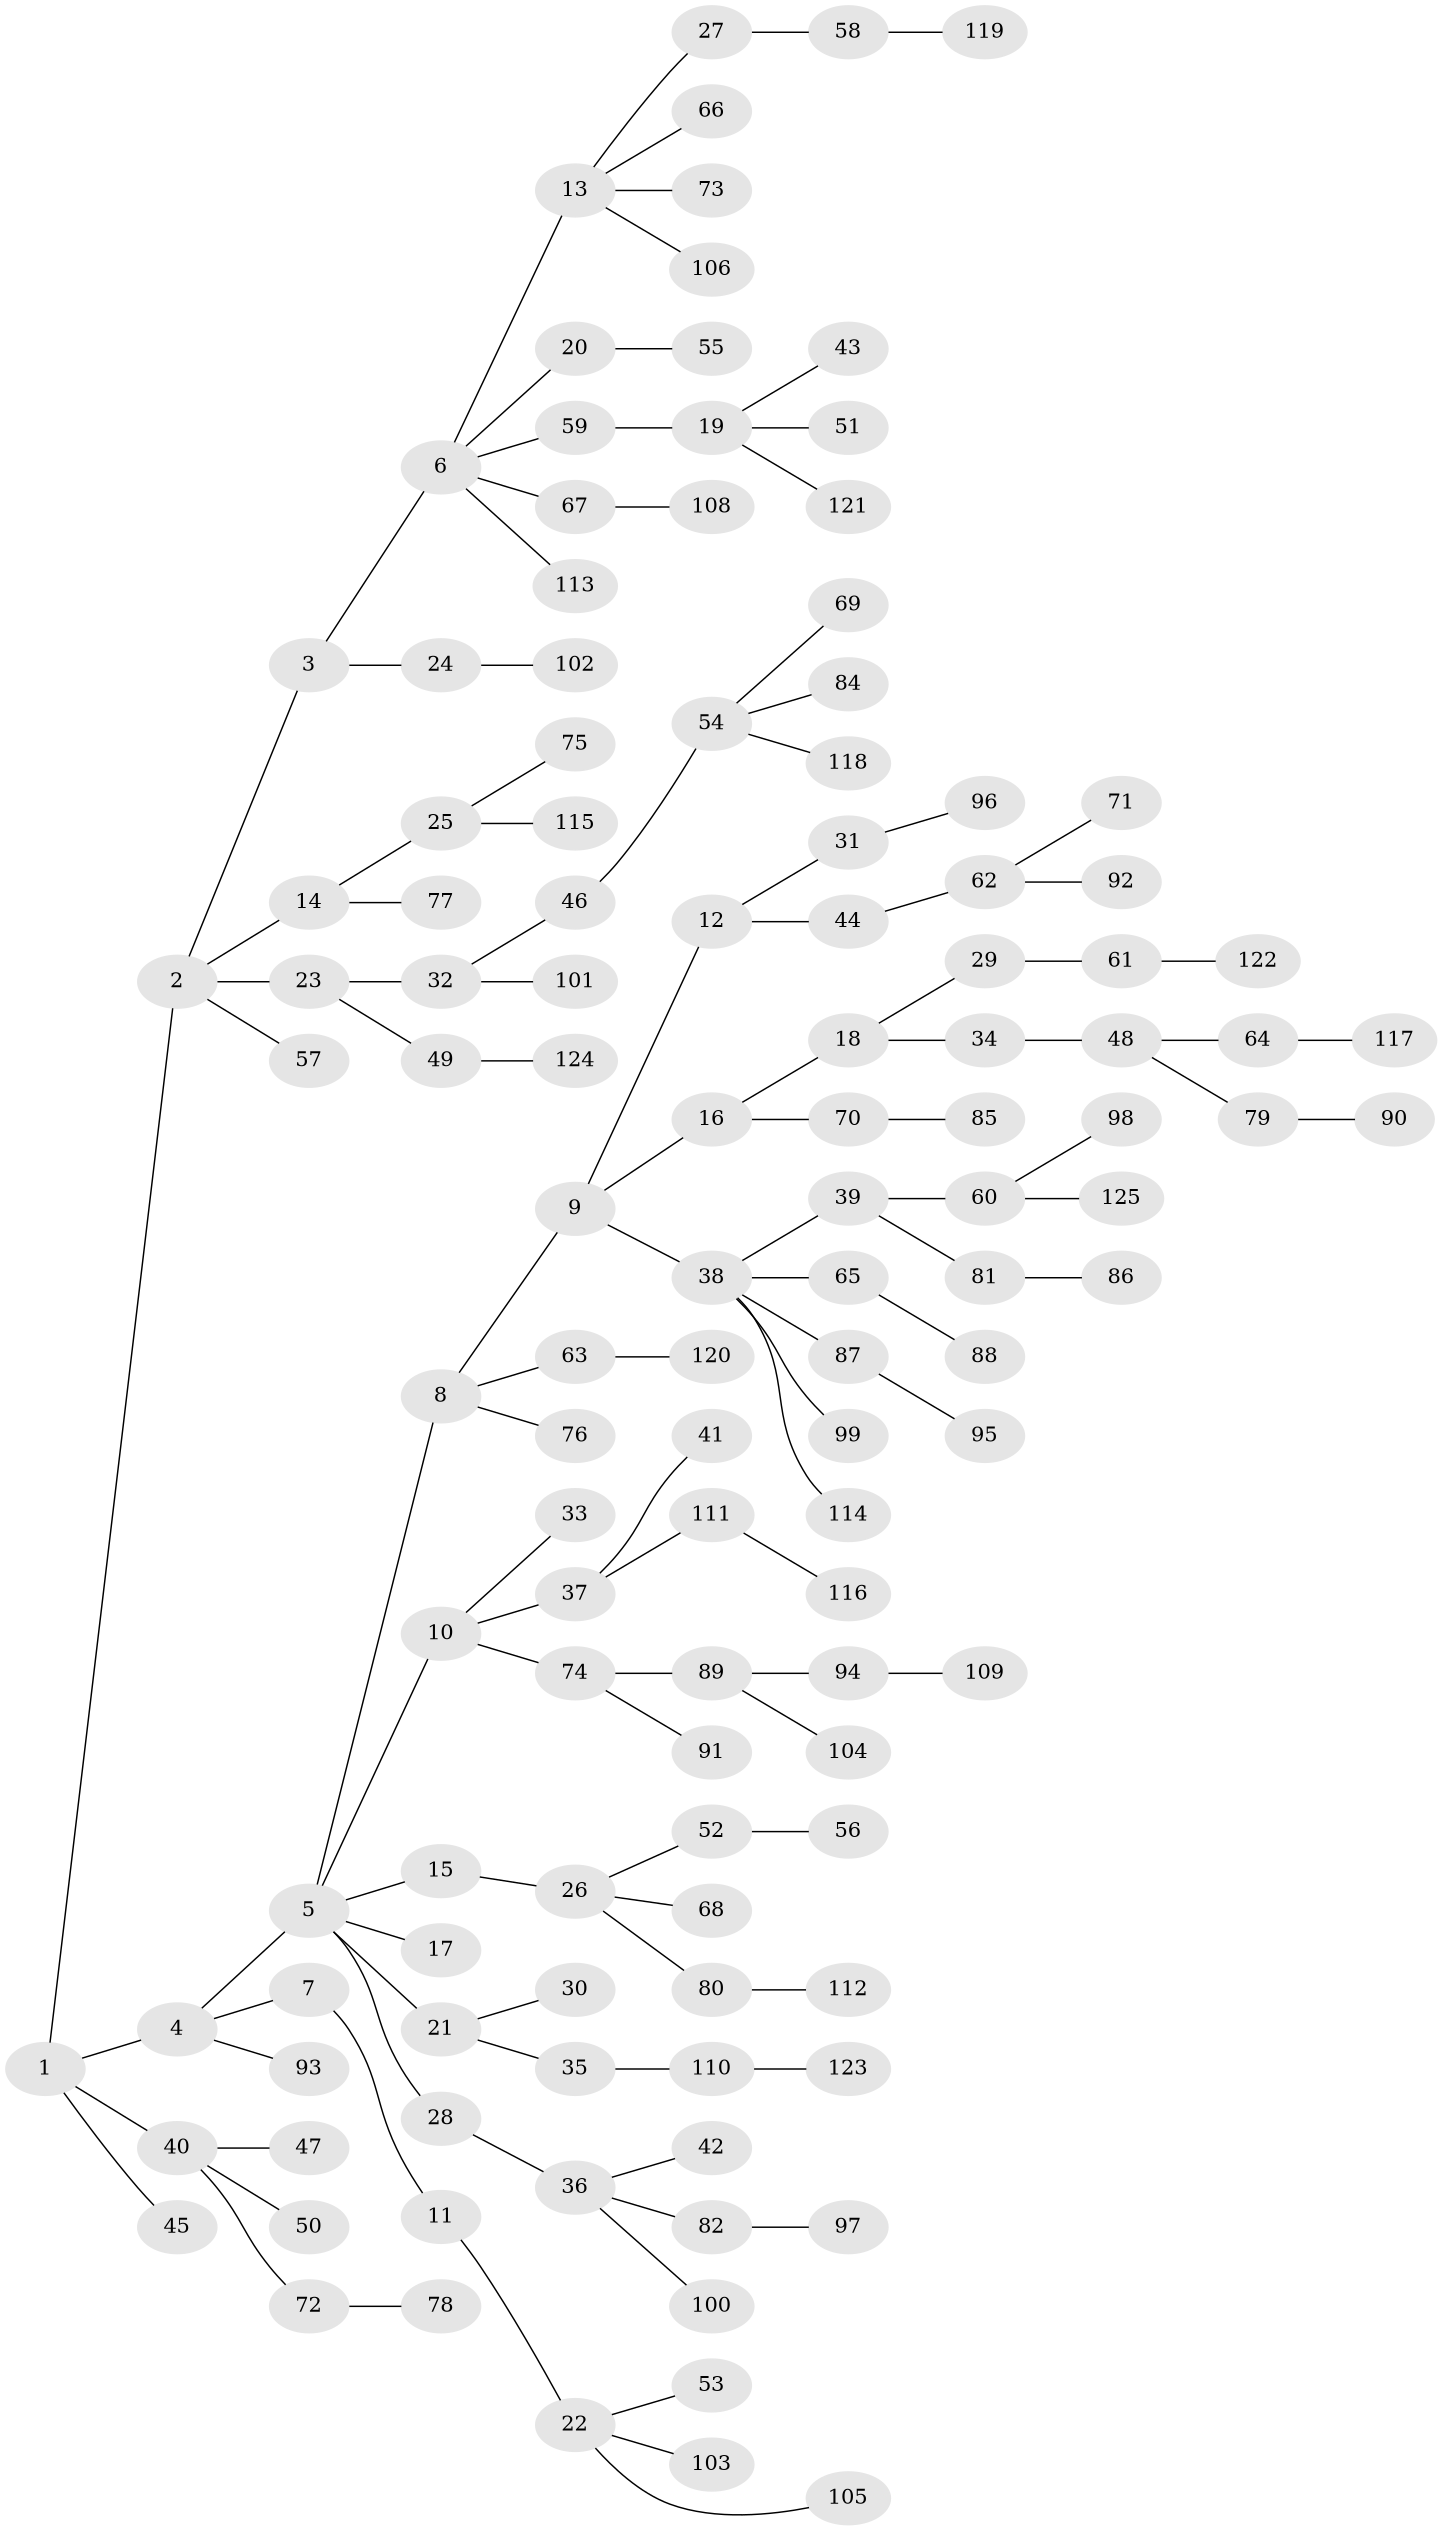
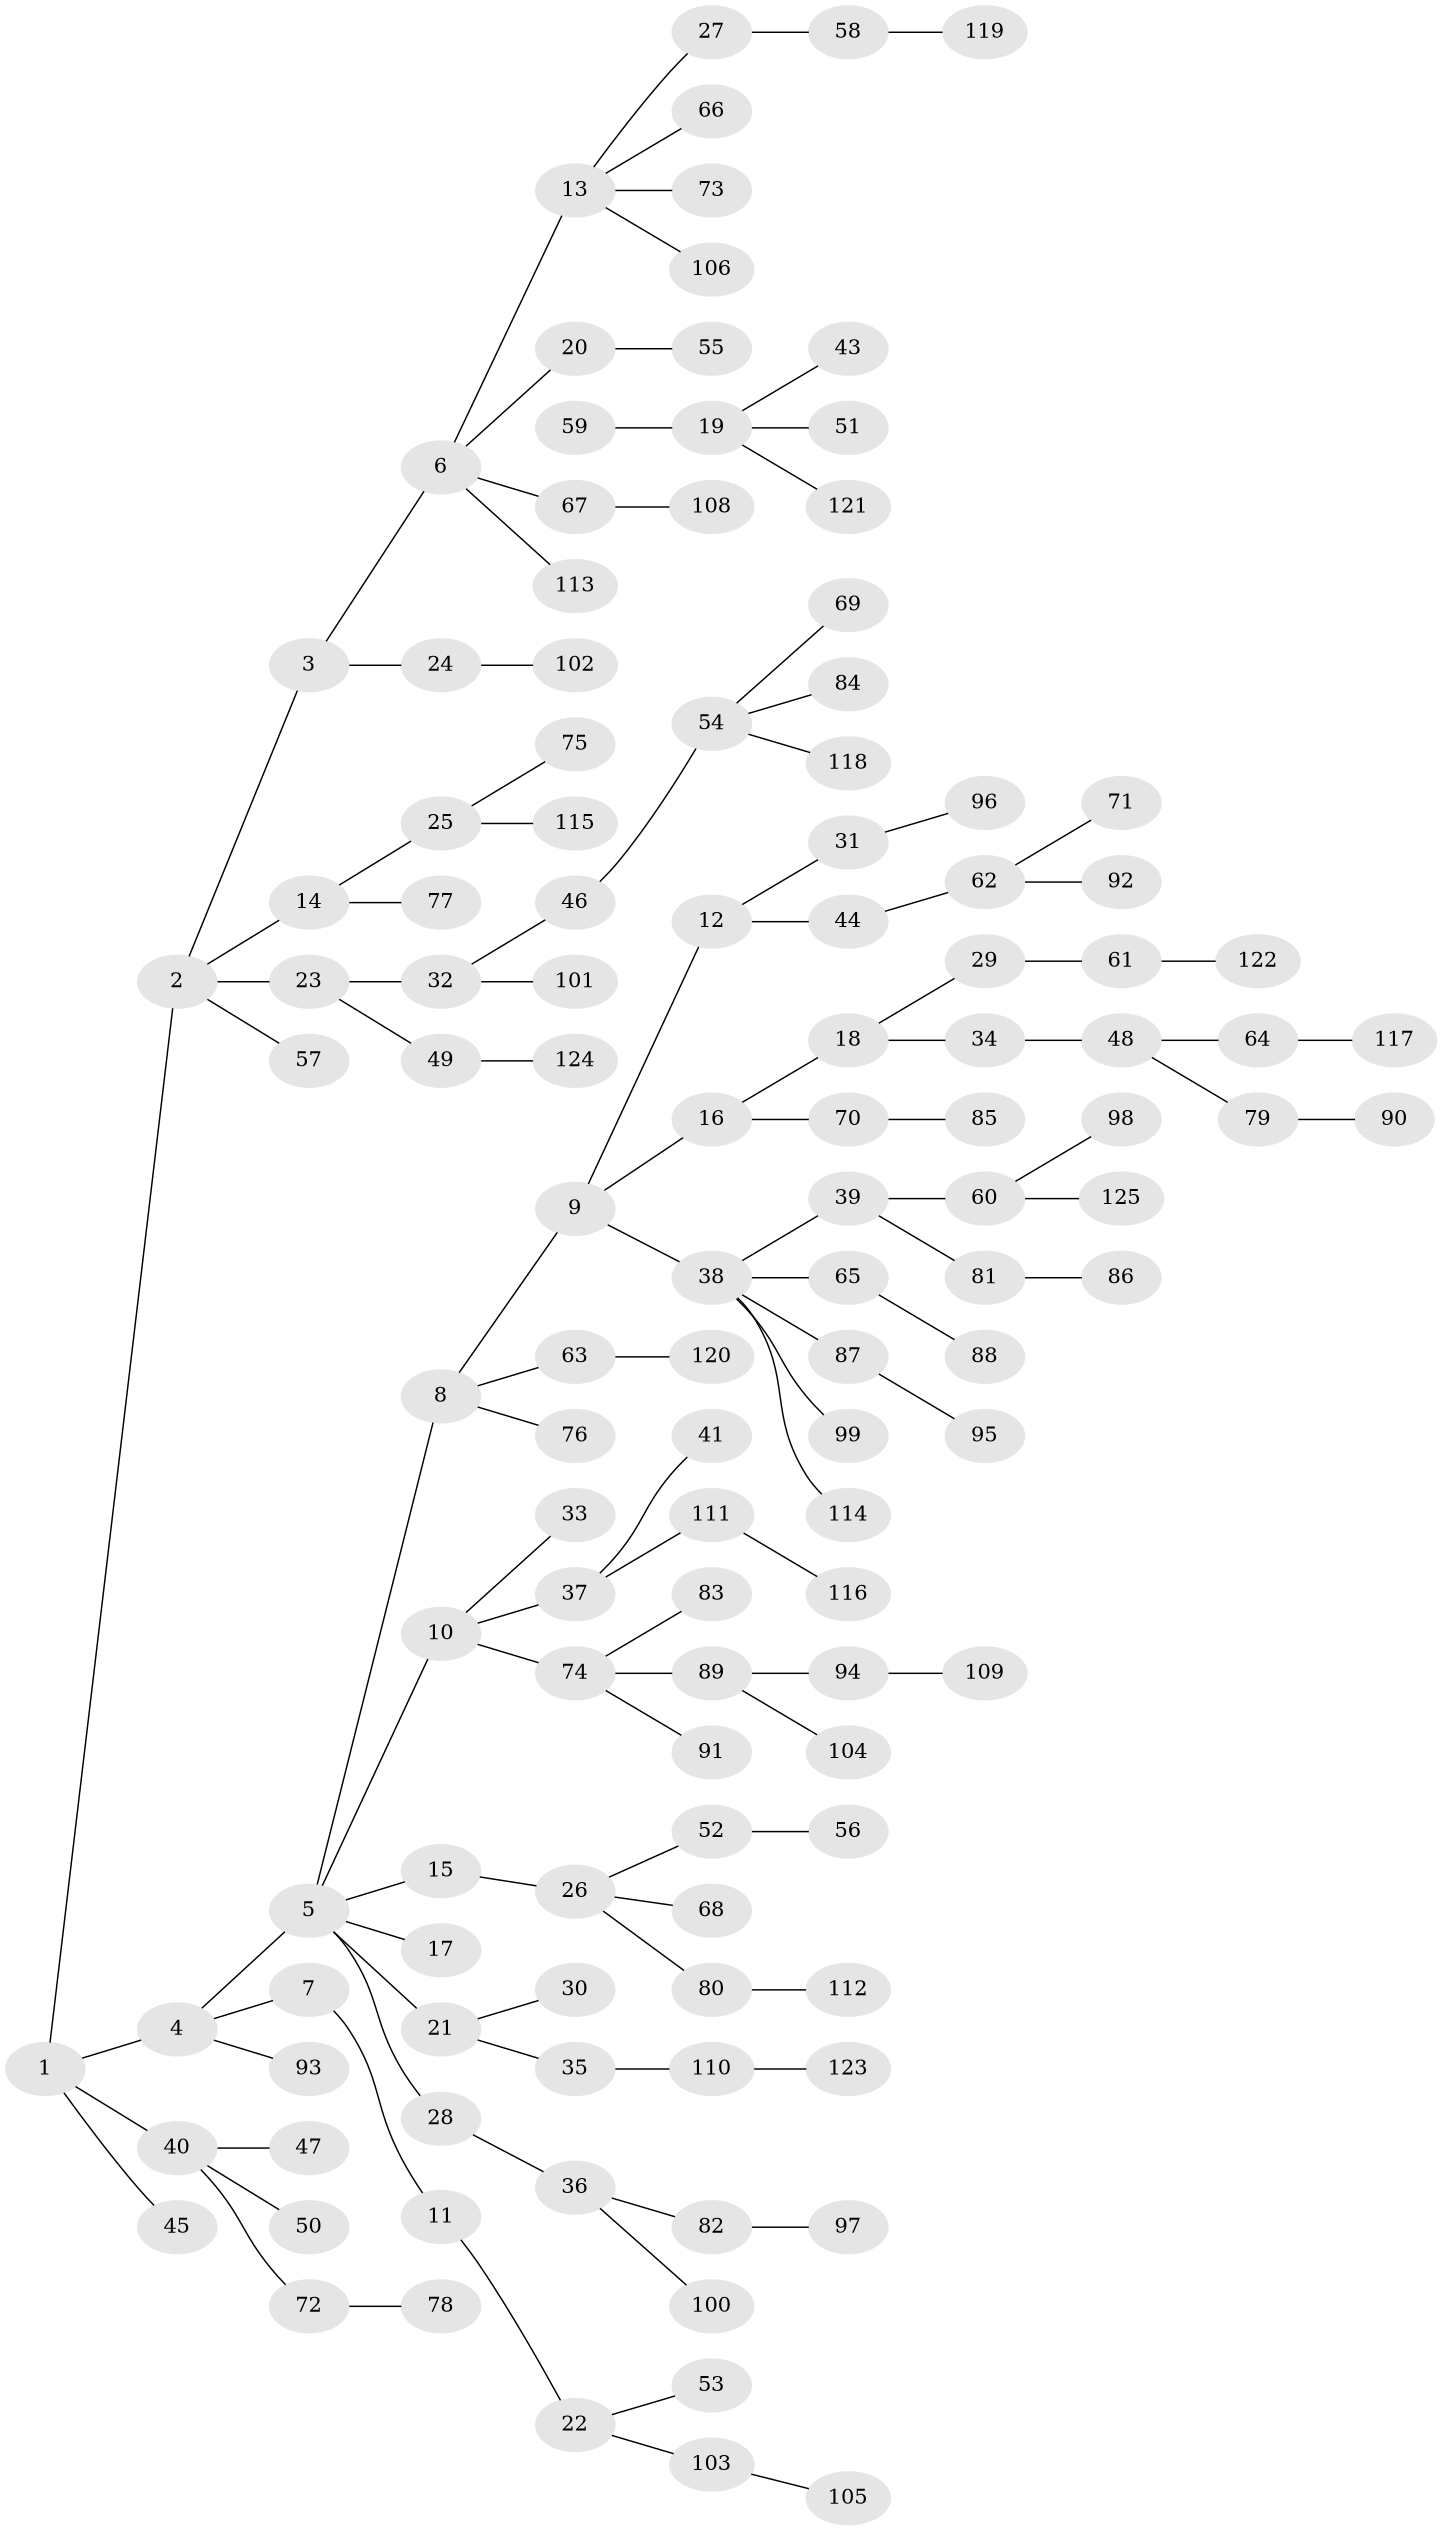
(508, 448) -> none
none -> (712, 1594)
(712, 2148) -> none
(692, 2510) -> (780, 2481)
